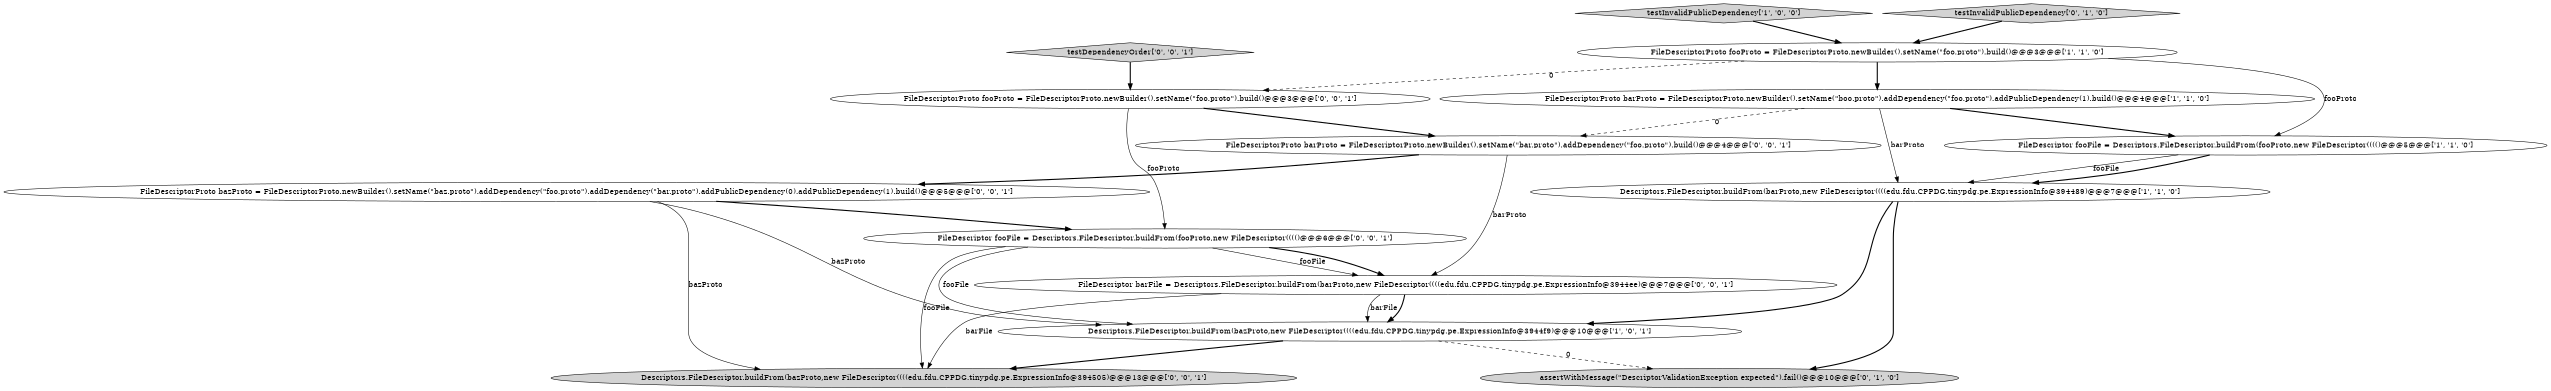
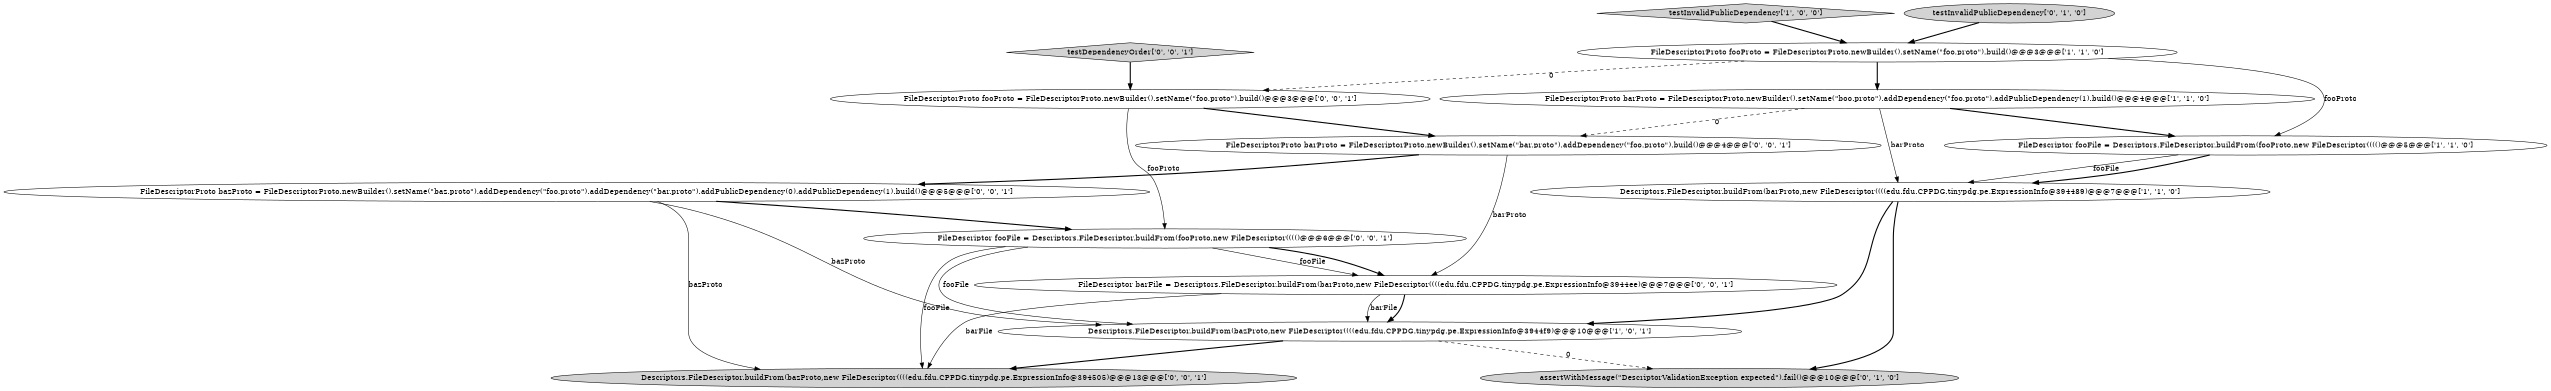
(2031, 13) -> (2009, 13)
